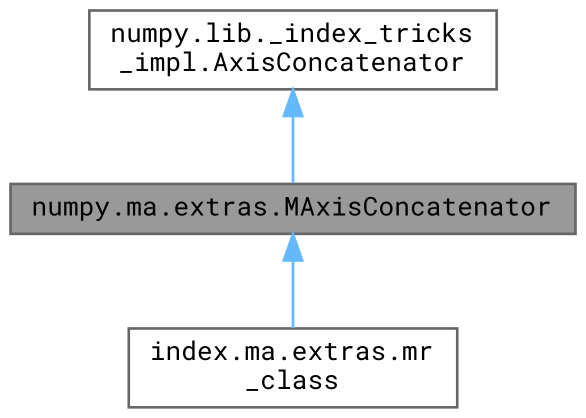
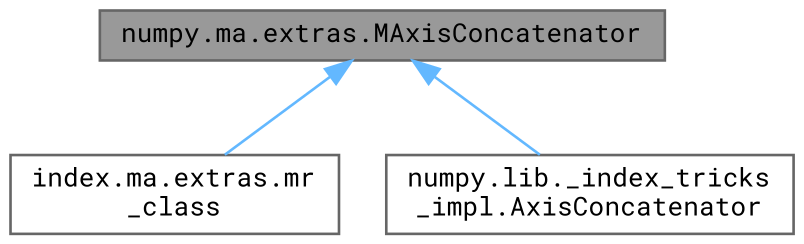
(293, 150) -> (487, 116)
